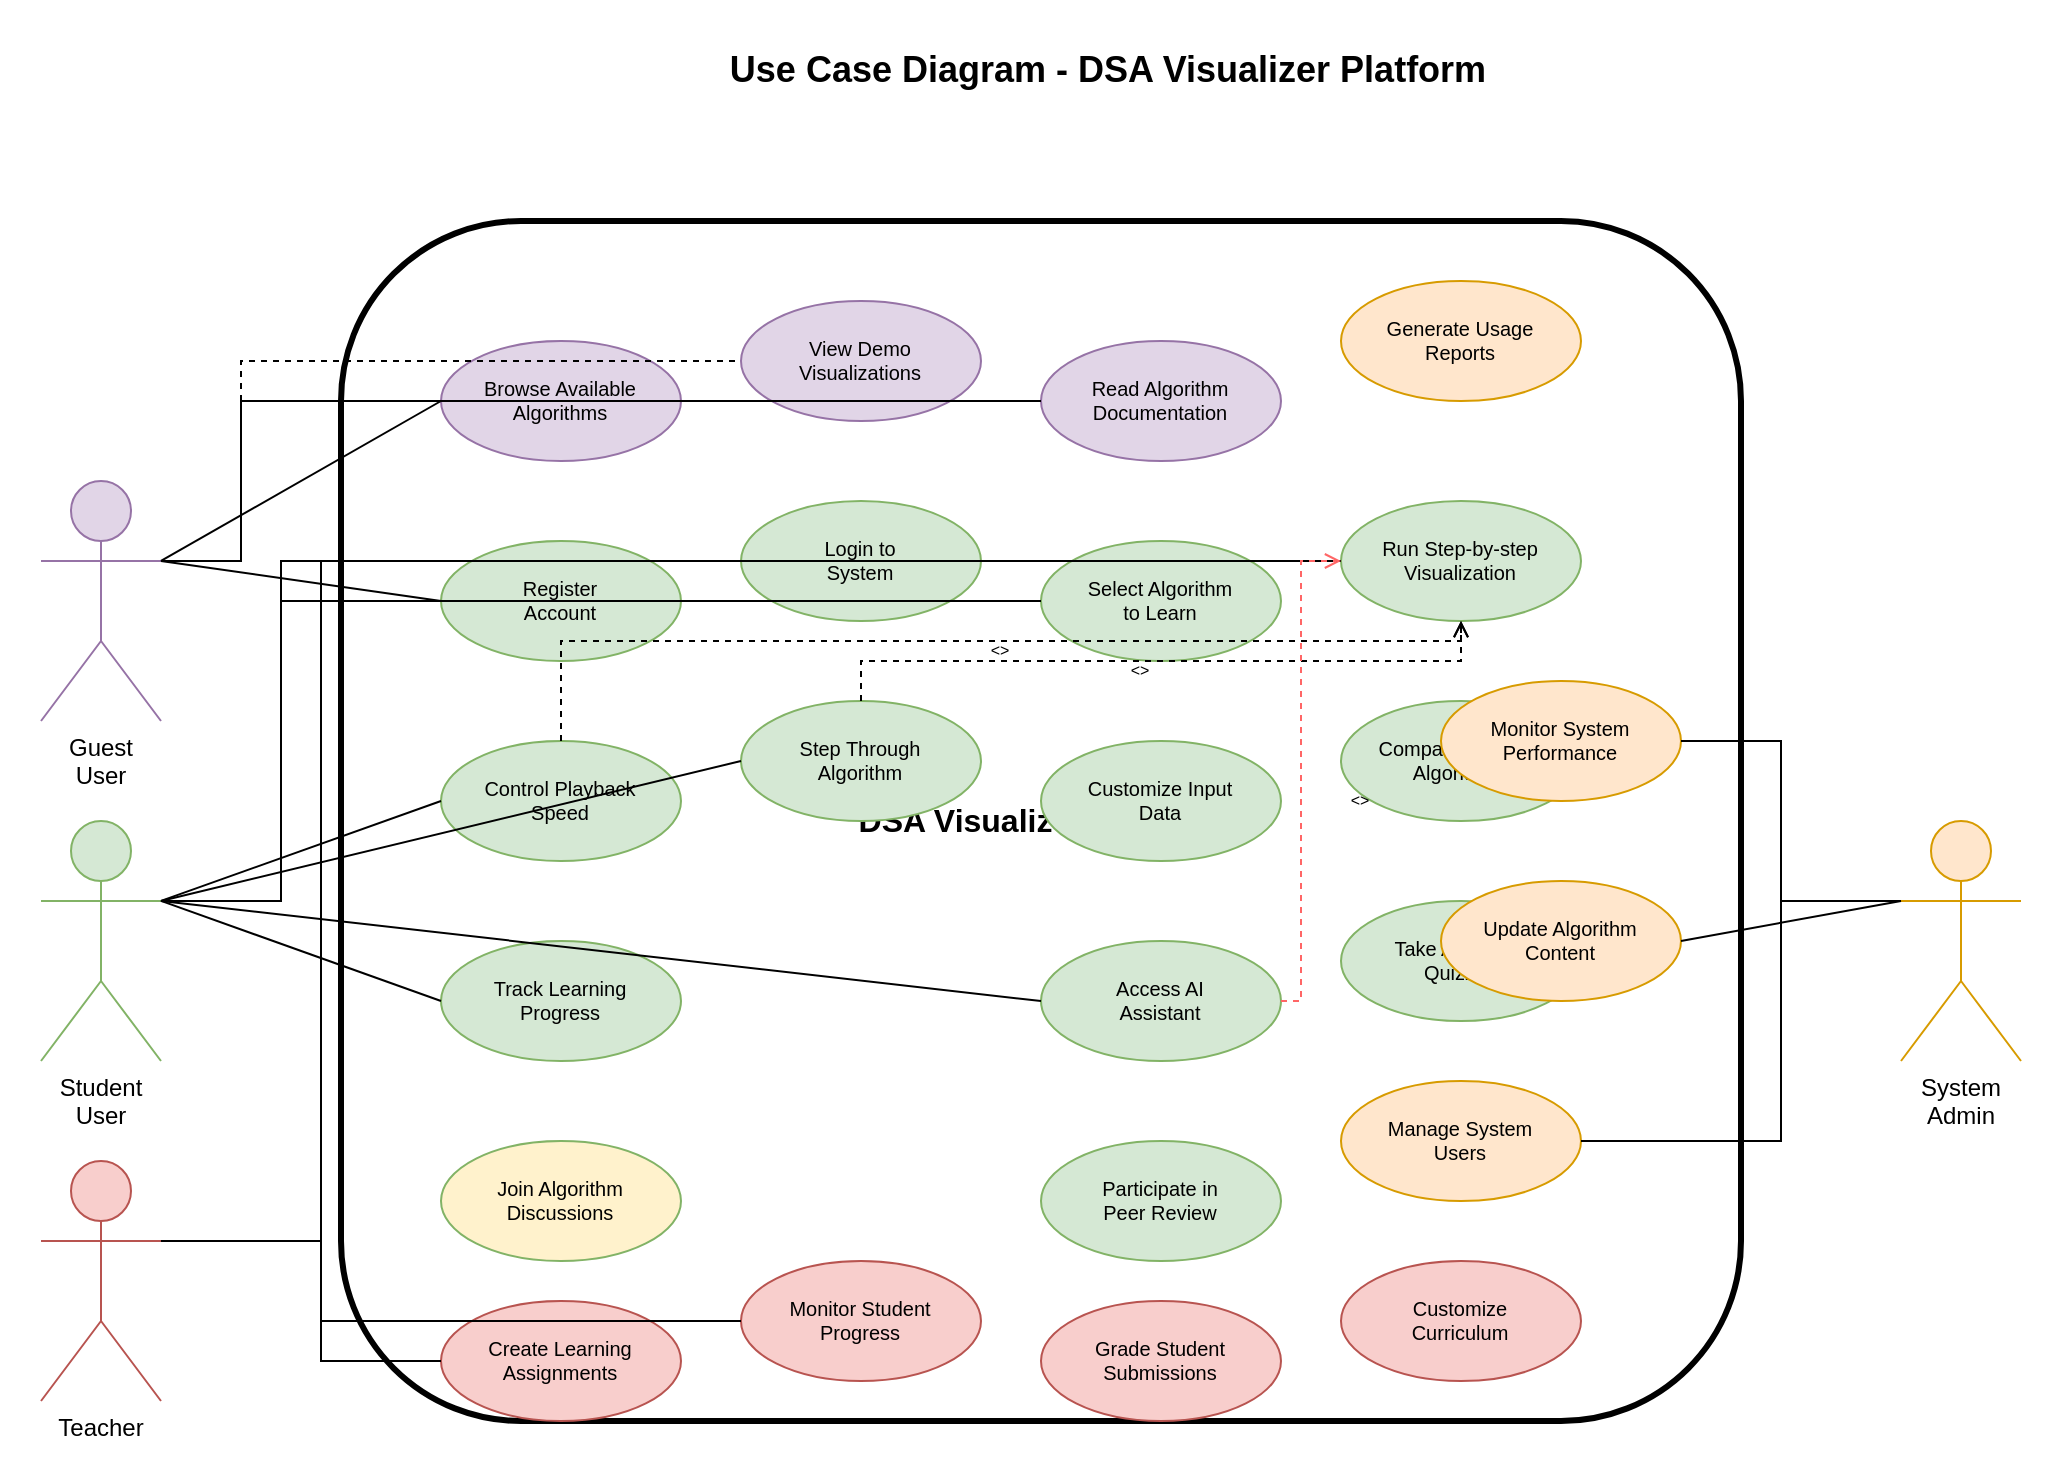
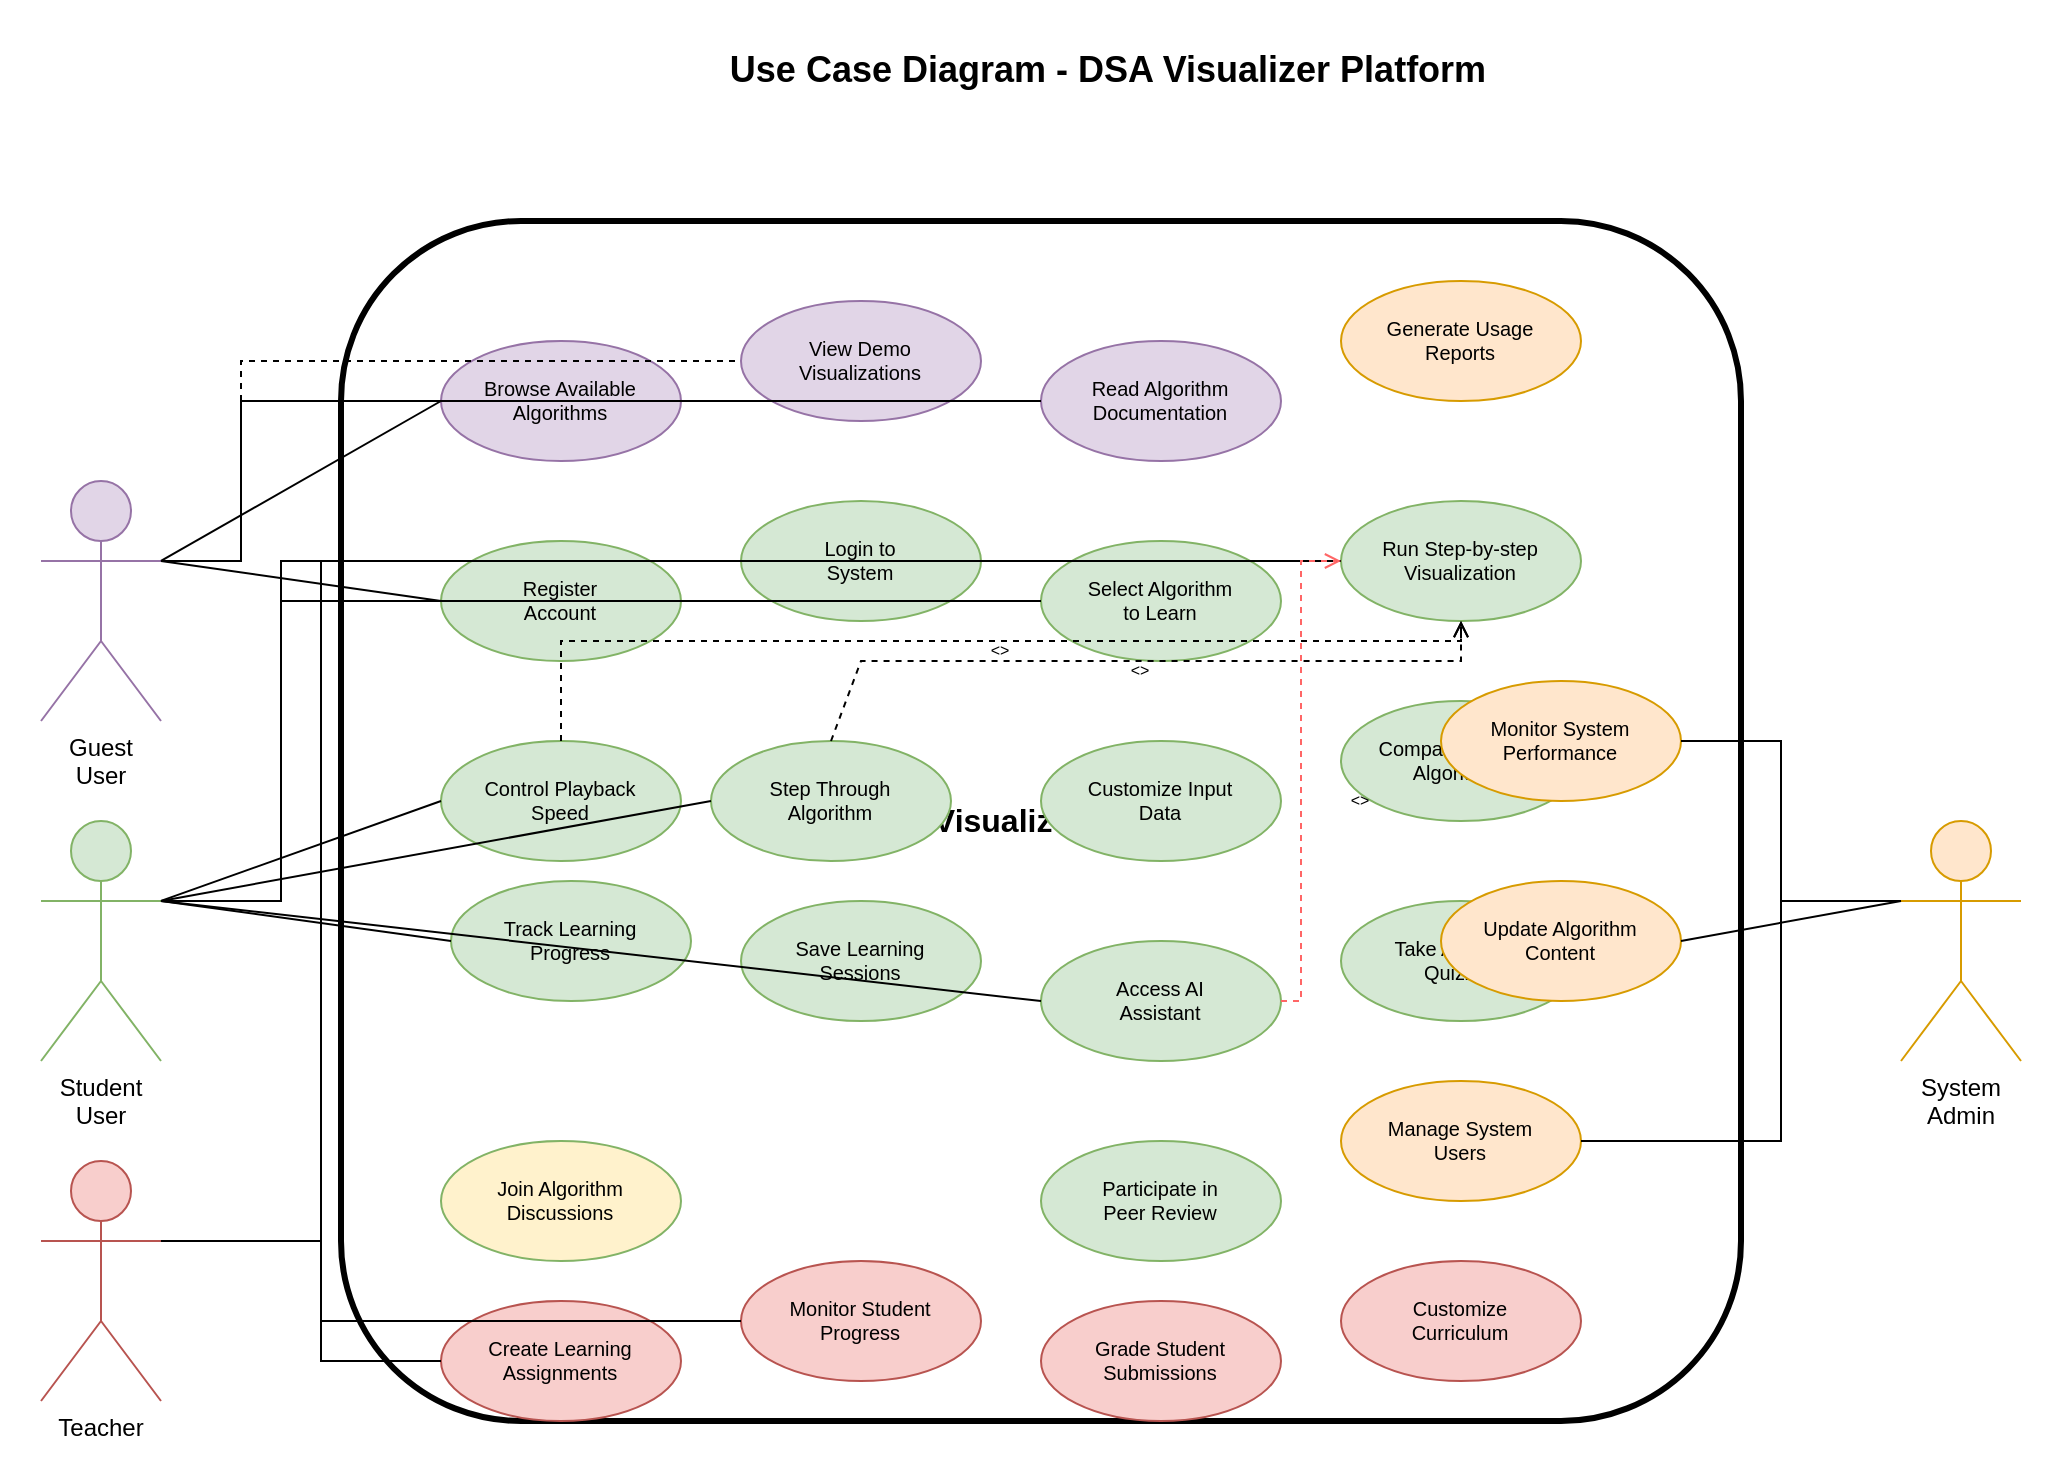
(861, 761) -> (831, 801)
none -> (861, 961)
(561, 1001) -> (571, 941)
